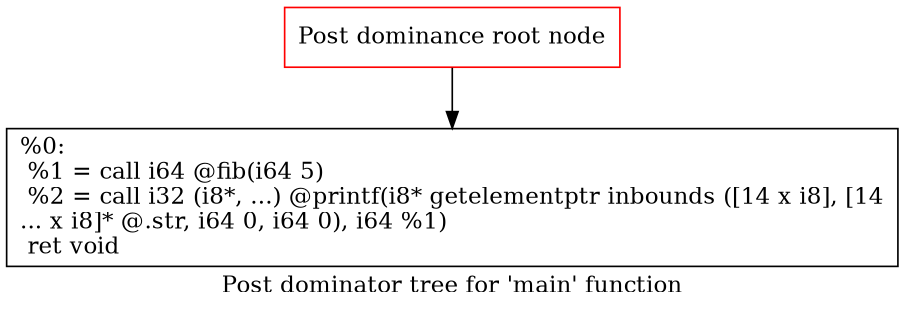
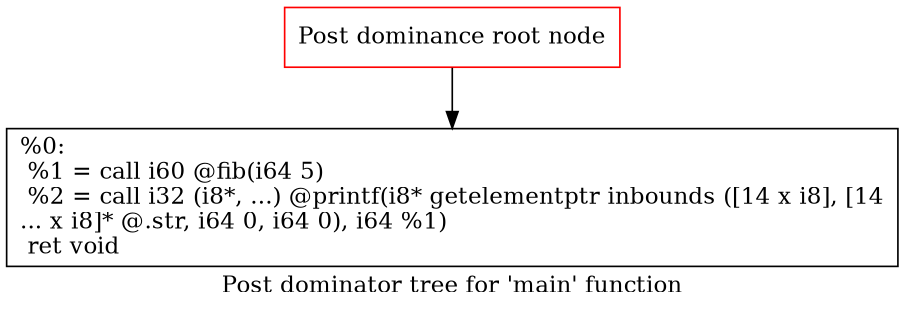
(173, 172) -> (173, 172)
